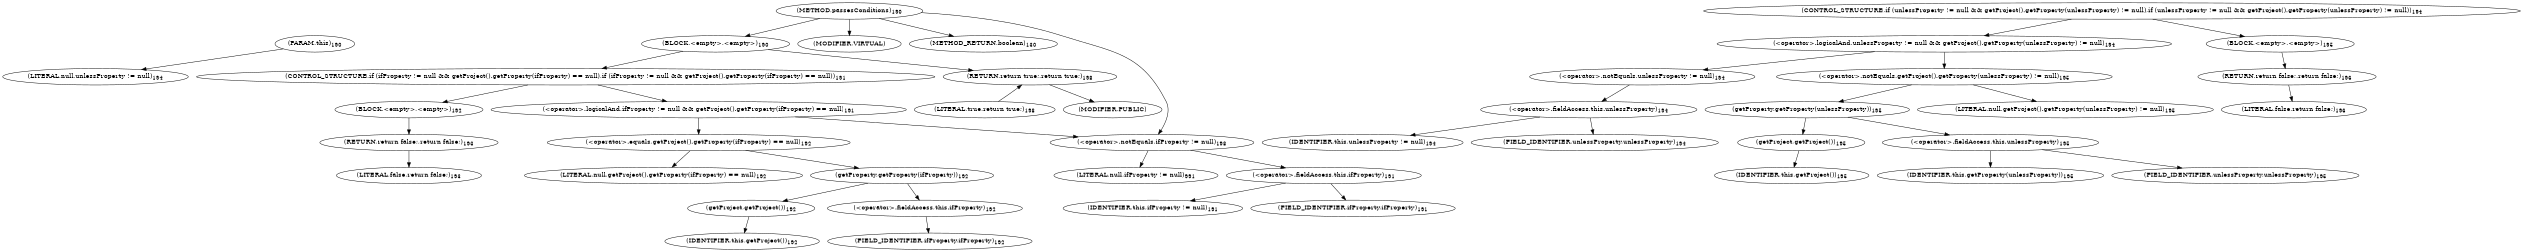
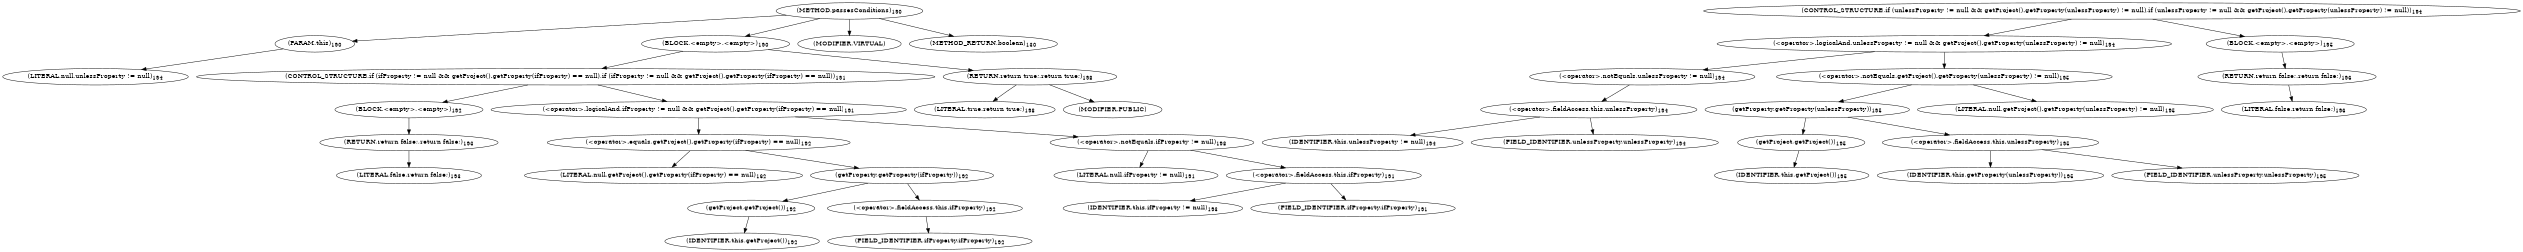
(1070, 38) -> (572, 28)
(1008, 95) -> (1006, 92)
(762, 175) -> (762, 175)
(1190, 175) -> (1190, 175)
(1213, 208) -> (1213, 208)
